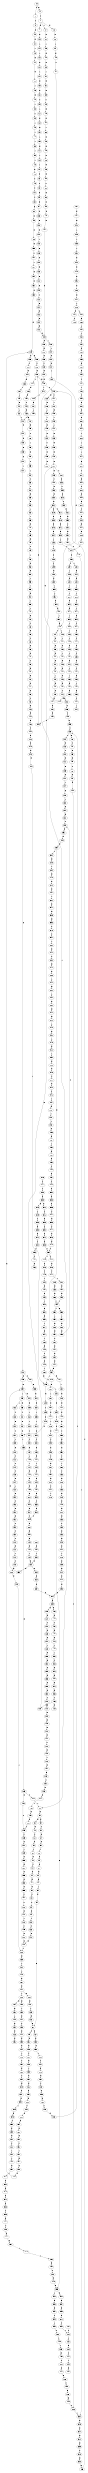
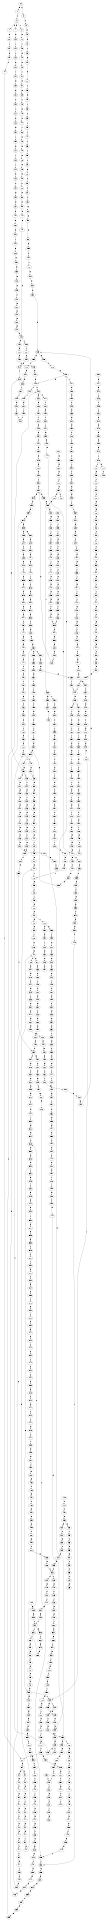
(23, 427) -> none
none -> (38, 464)
(35, 1389) -> none
(46, 1704) -> (31, 636)
